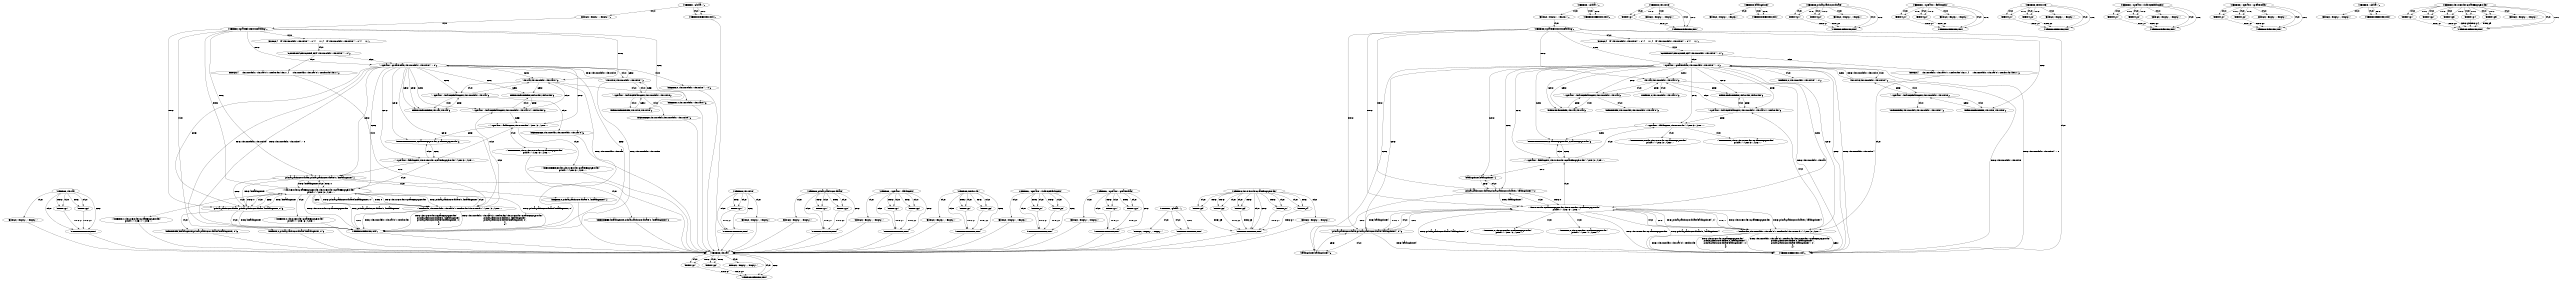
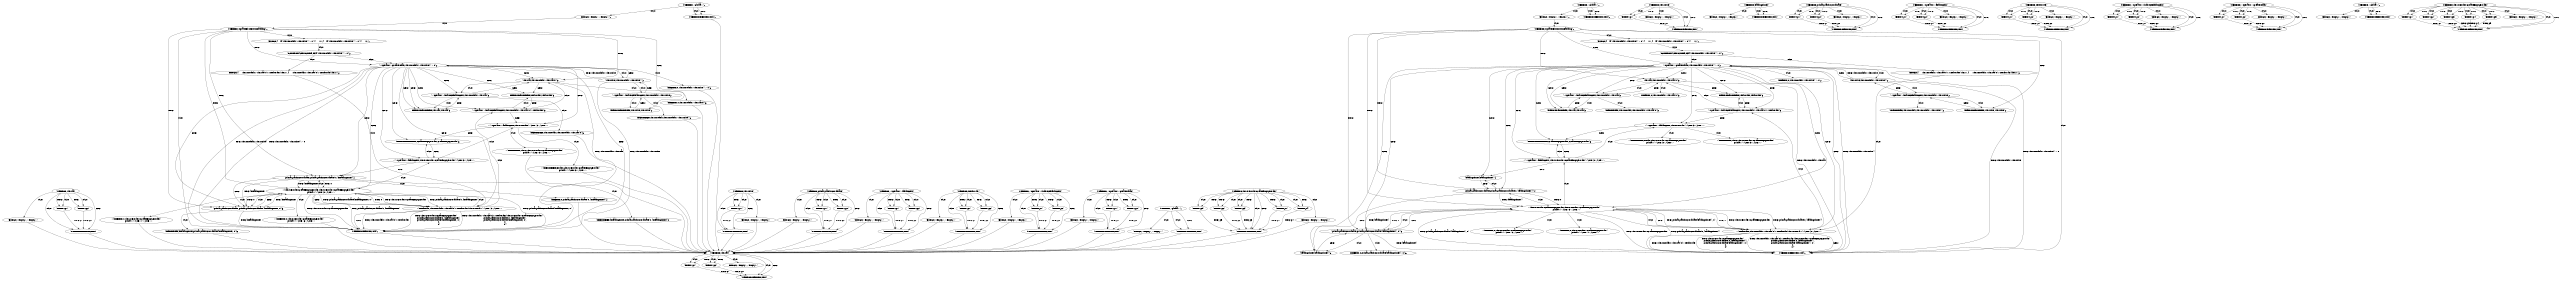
(296, 231) -> none
none -> (1378, 253)
